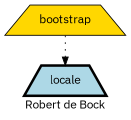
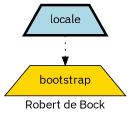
(65, 46) -> (65, 46)
